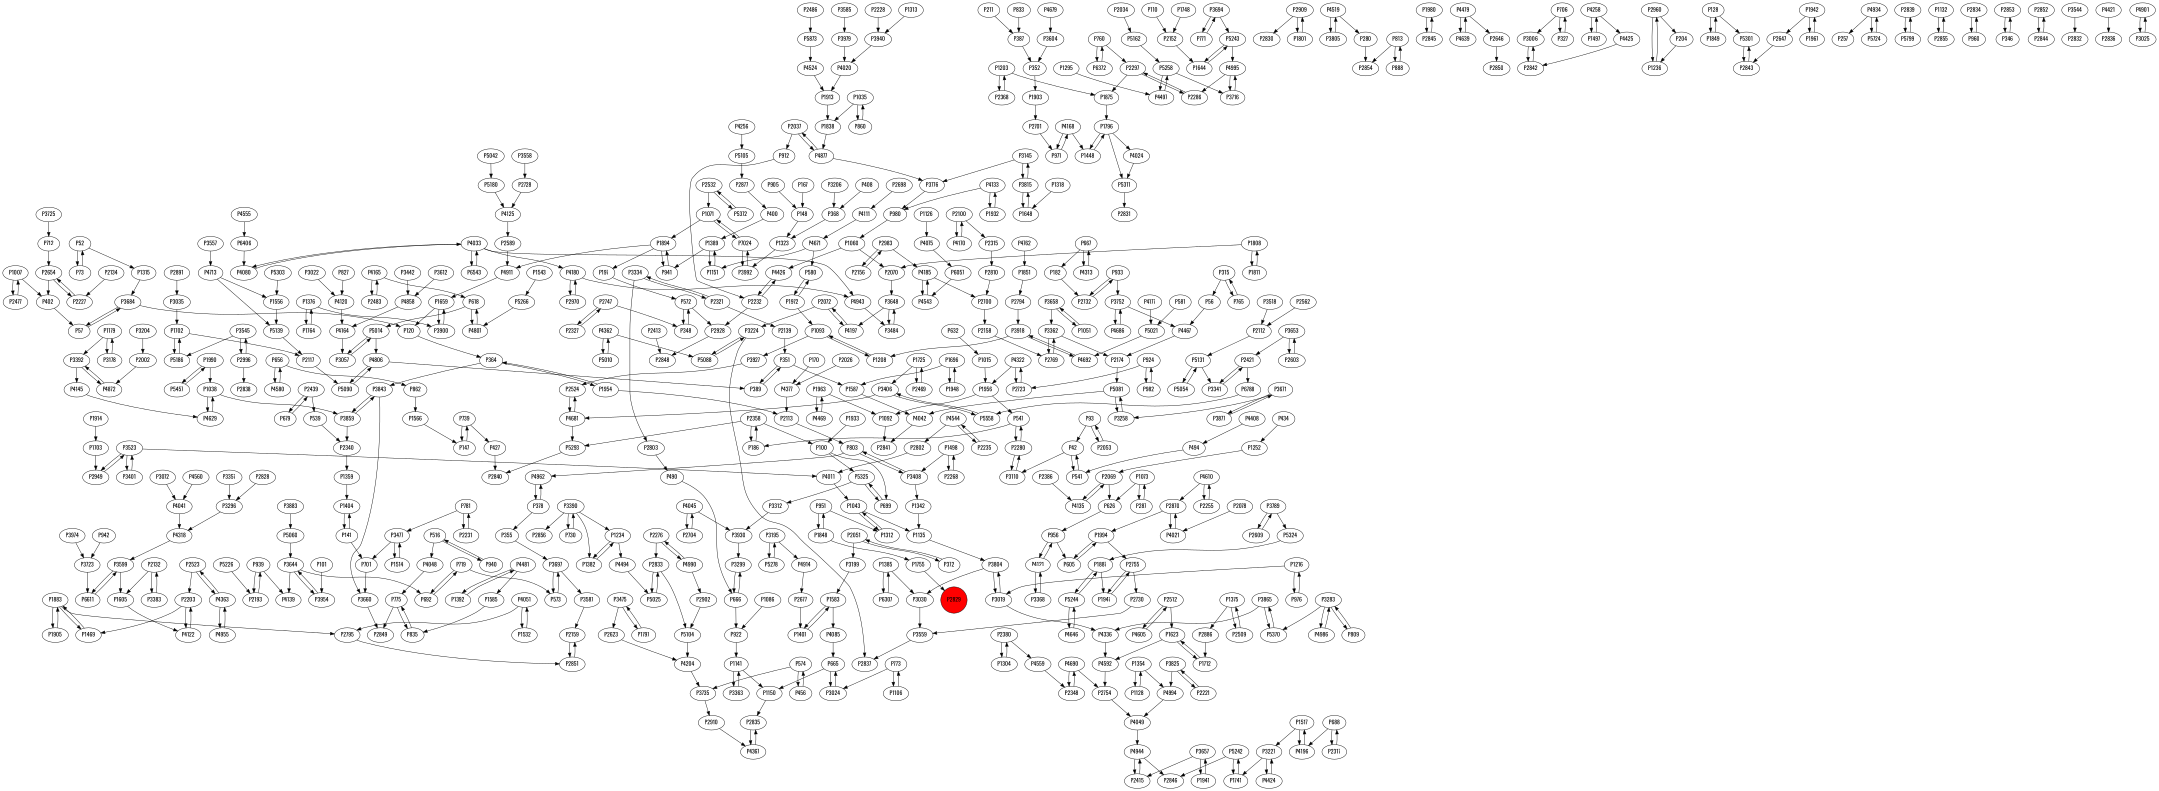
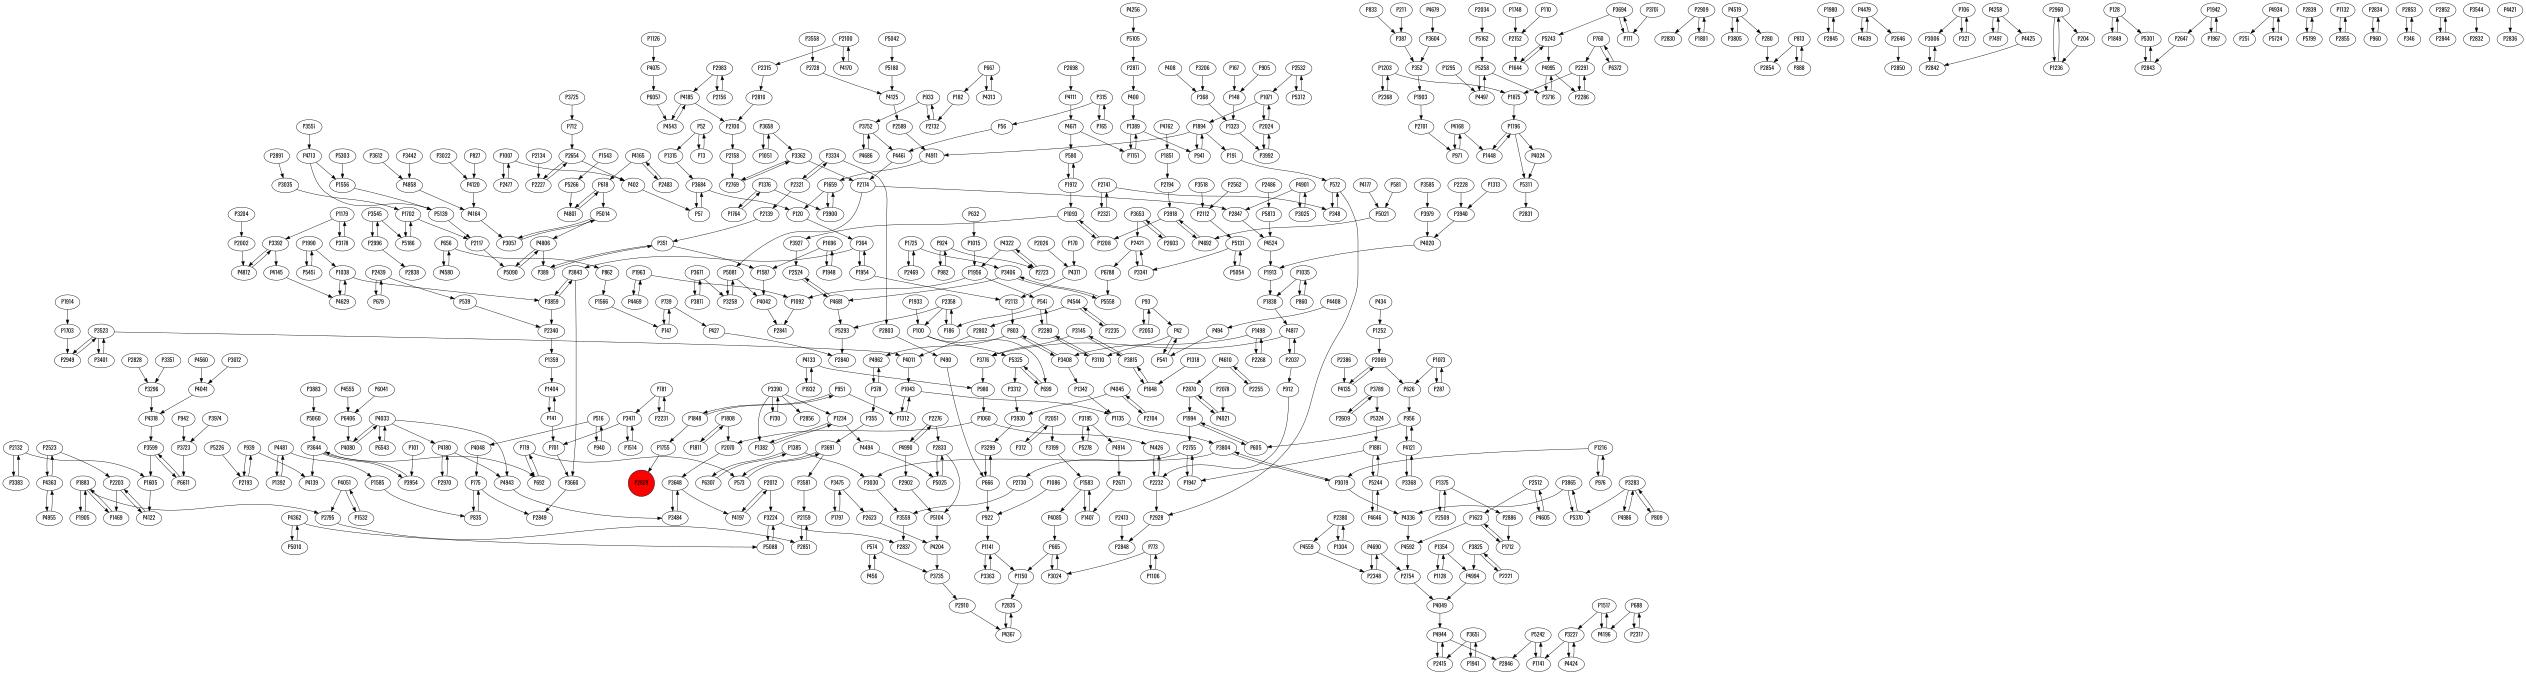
none -> (1652, 10)
none -> (1236, 215)
(745, 244) -> (1266, 127)
none -> (381, 390)
